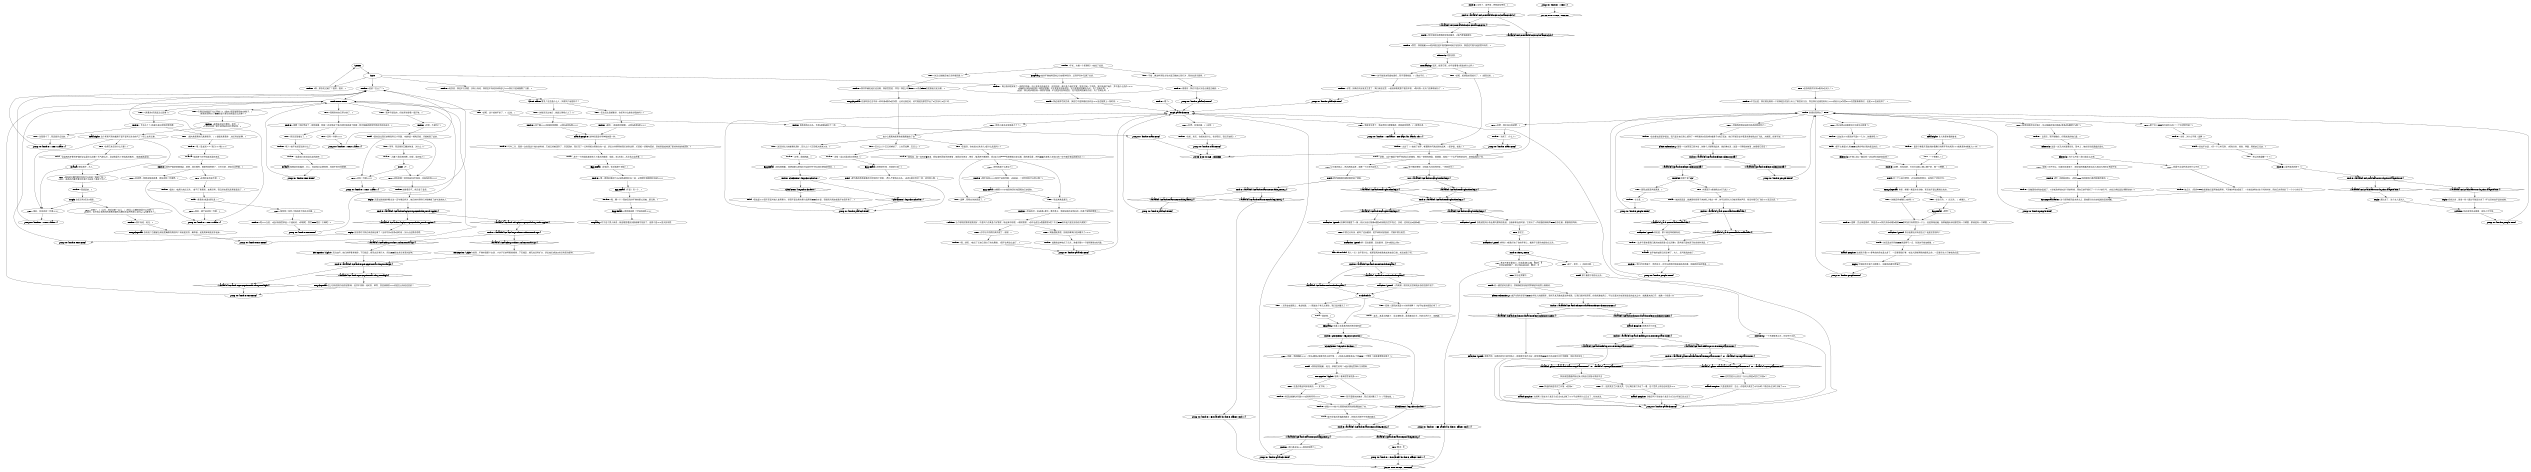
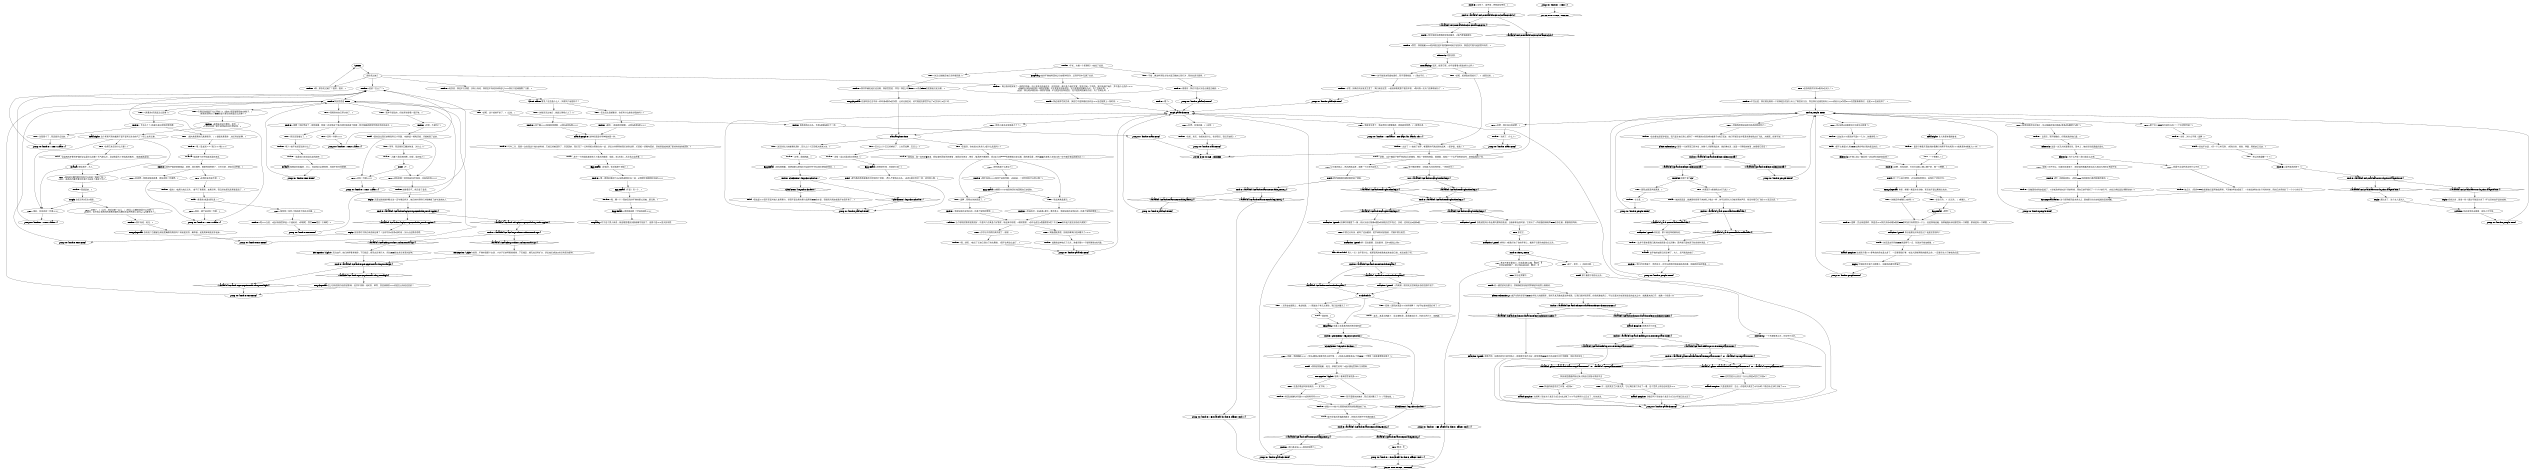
(372, 76) -> (372, 76)
(339, 101) -> (339, 101)
(1815, 113) -> (1815, 113)
(899, 137) -> (899, 137)
none -> (970, 211)
